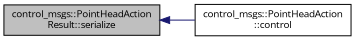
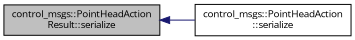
(273, 20) -> (273, 20)
